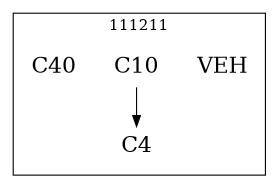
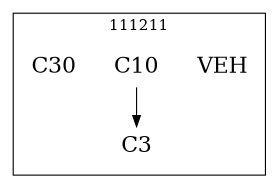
(54, 67) -> (54, 67)
(137, 146) -> (137, 146)
